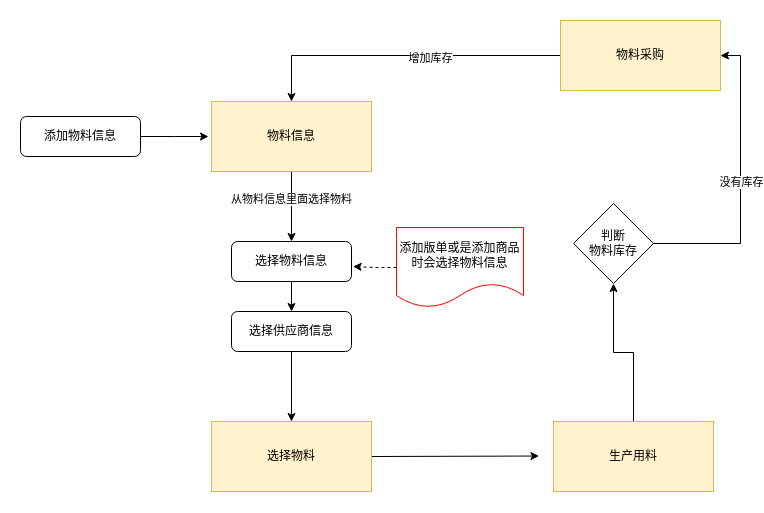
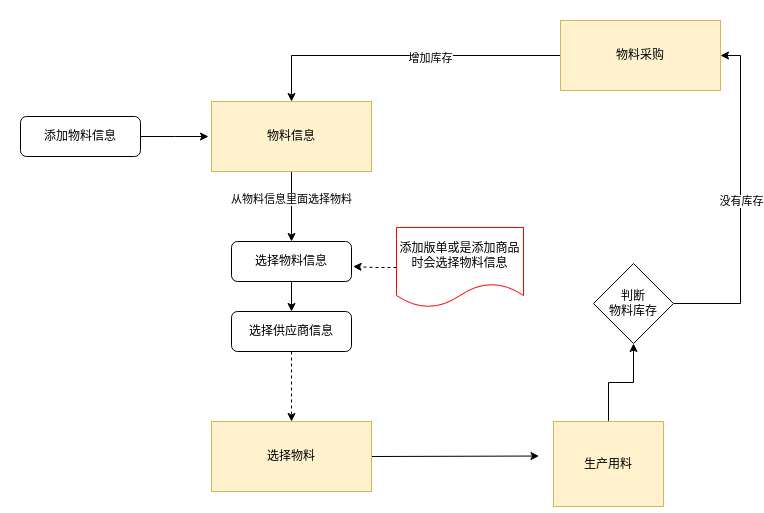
(614, 244) -> (634, 304)
(292, 382) -> (292, 382)
(634, 457) -> (609, 464)
